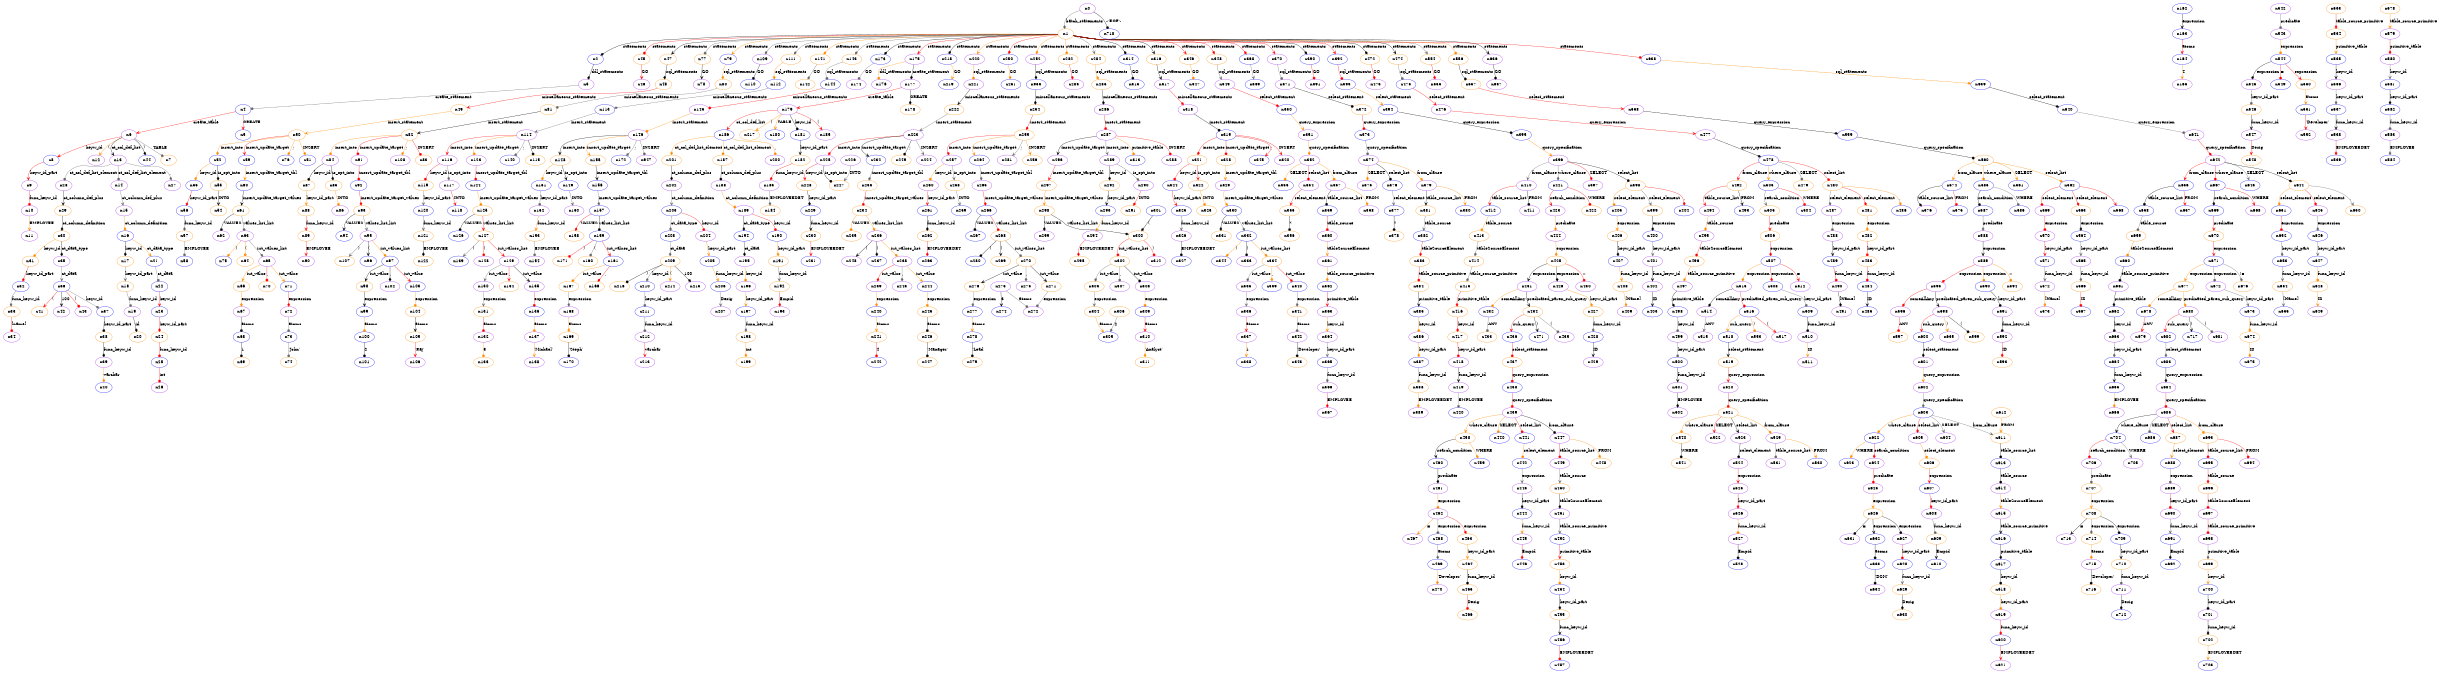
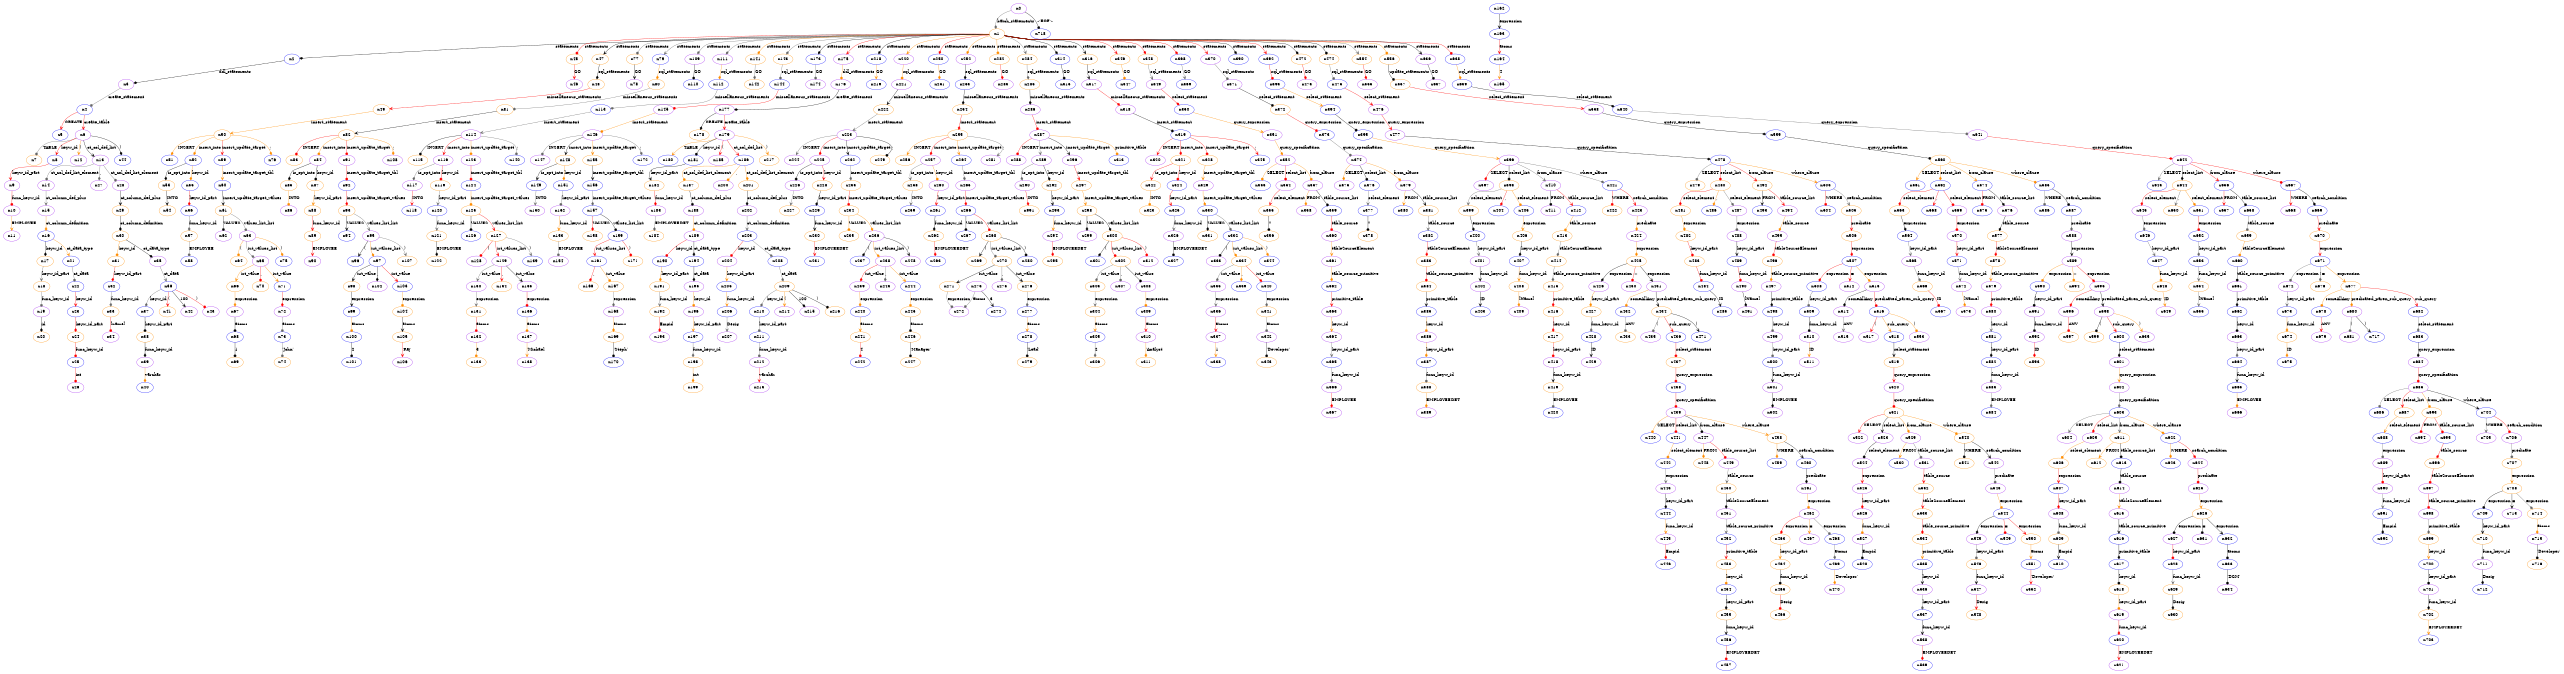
(894, 35) -> (826, 35)
(1235, 39) -> (1167, 40)
(791, 59) -> (723, 59)
(913, 70) -> (792, 108)
(1096, 70) -> (1027, 70)
(1478, 72) -> (1409, 72)
(1036, 84) -> (965, 84)
(1315, 84) -> none
(646, 160) -> (540, 160)
(824, 174) -> (802, 169)
(1131, 211) -> (1029, 211)
(1148, 222) -> (1105, 247)
none -> (1997, 236)
(588, 261) -> none
(2170, 319) -> (2391, 291)
(1115, 323) -> (1095, 348)
(1459, 388) -> (1553, 388)
(2001, 424) -> (2106, 448)
none -> (1981, 448)
none -> (1924, 489)
